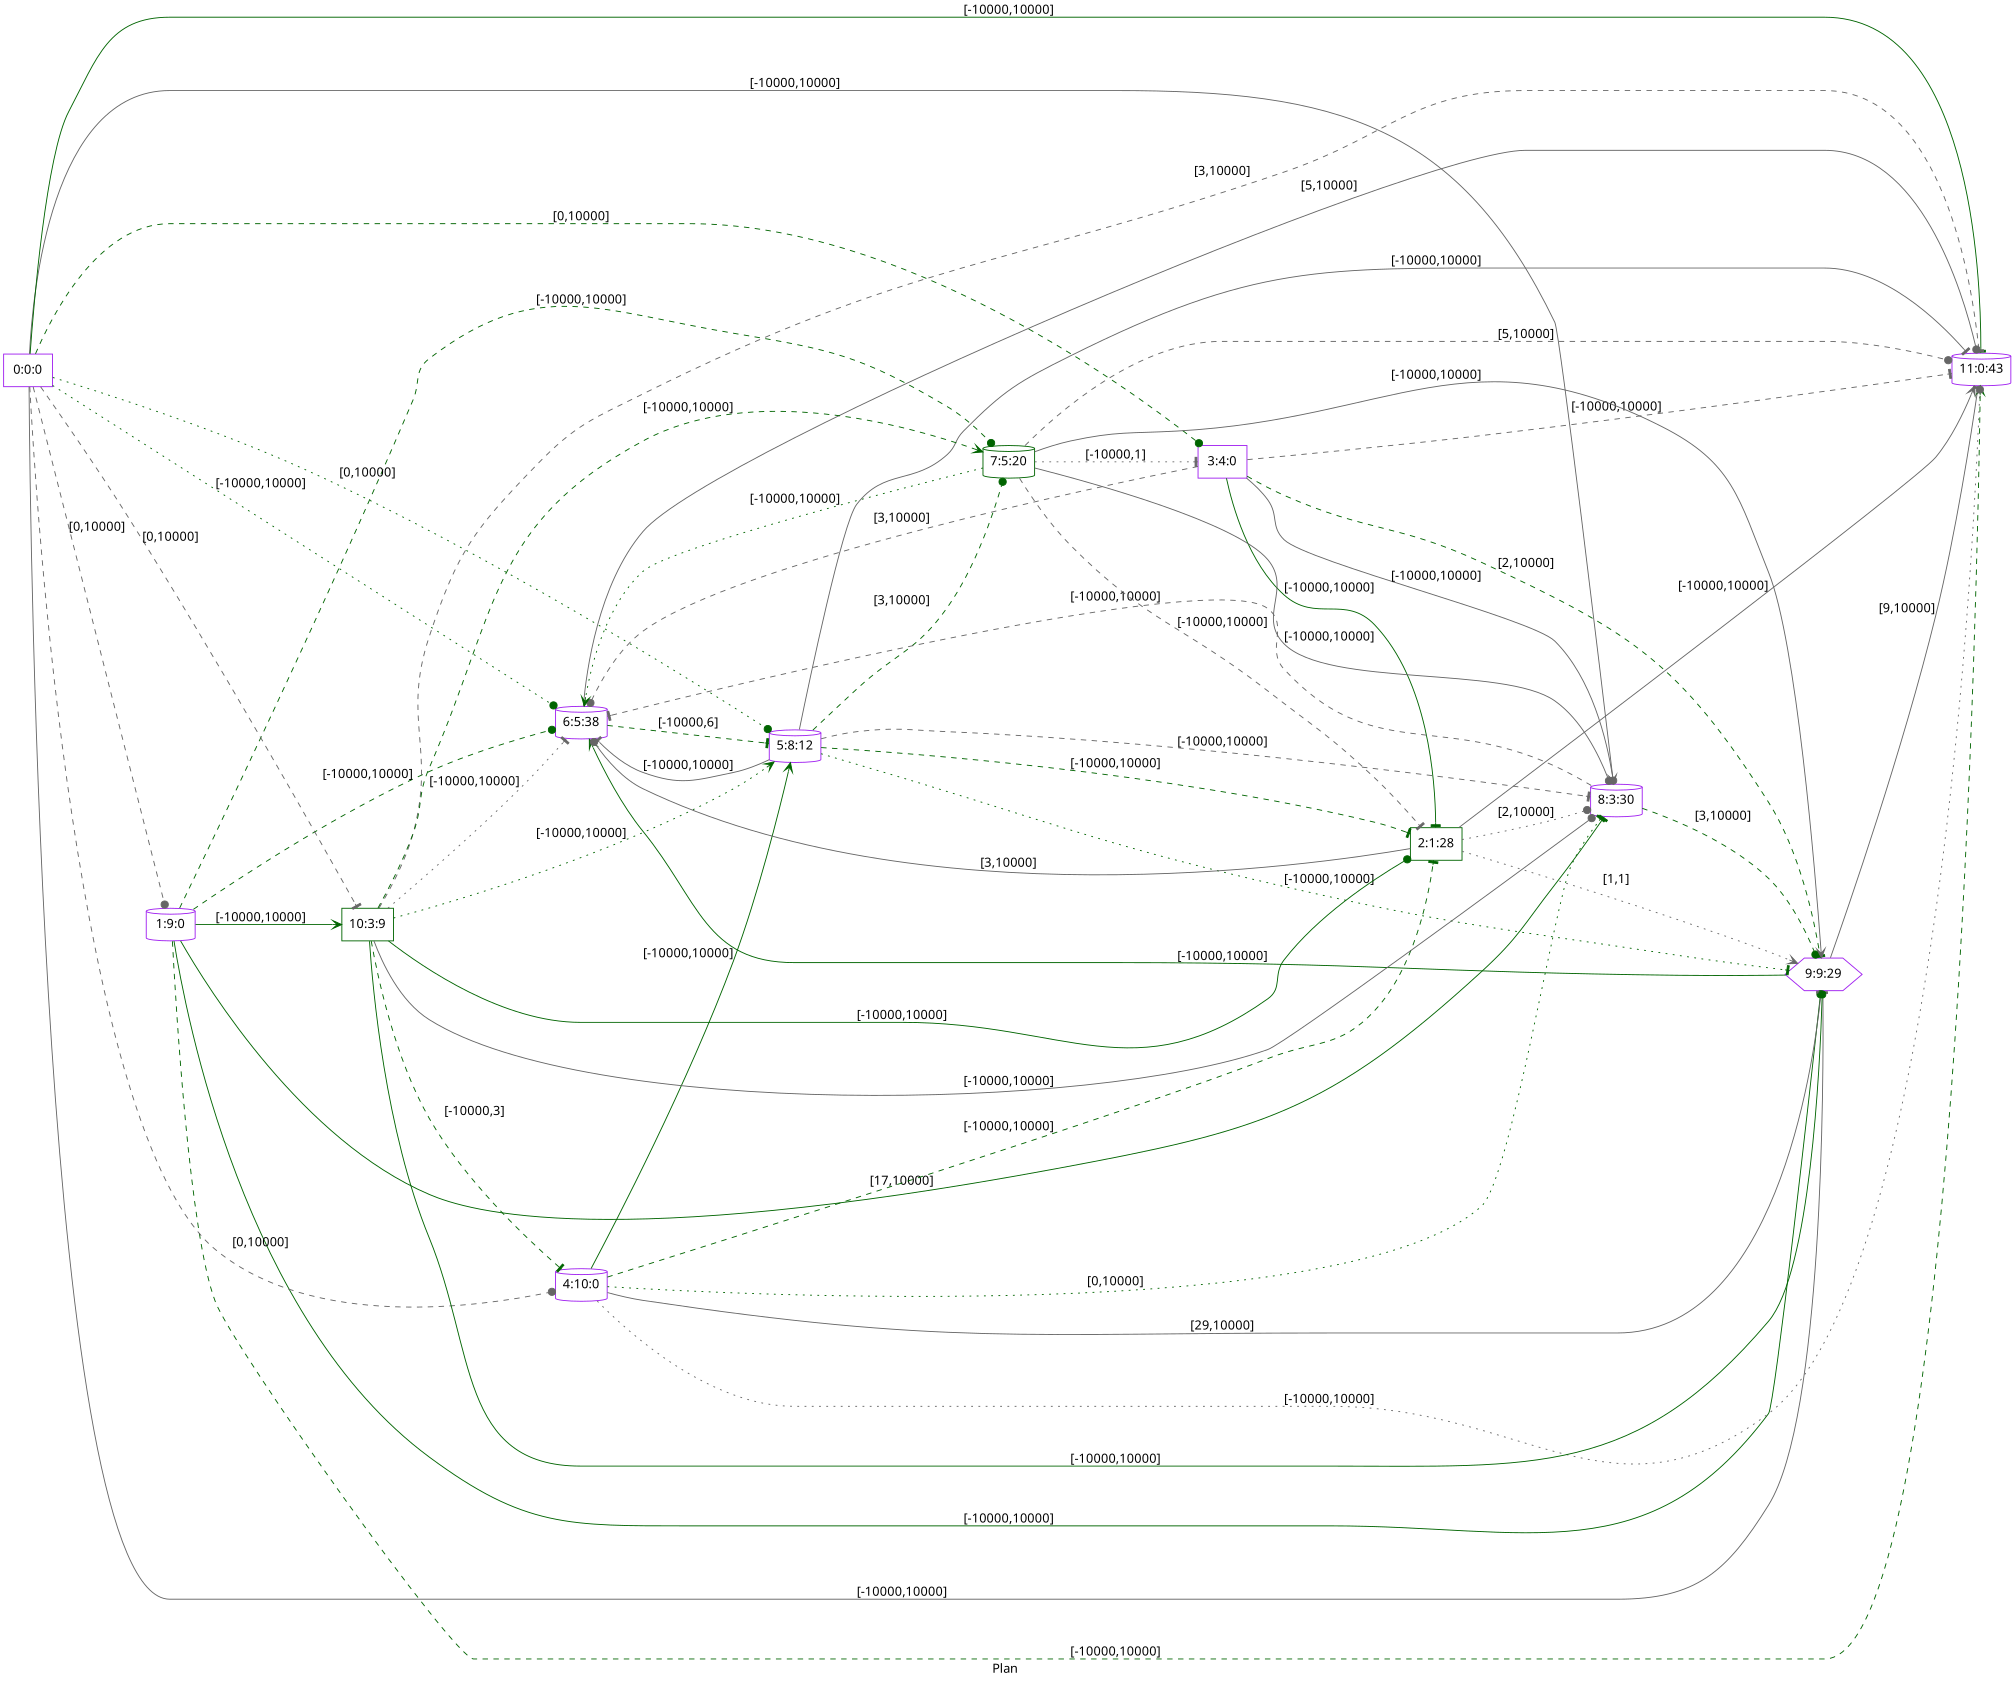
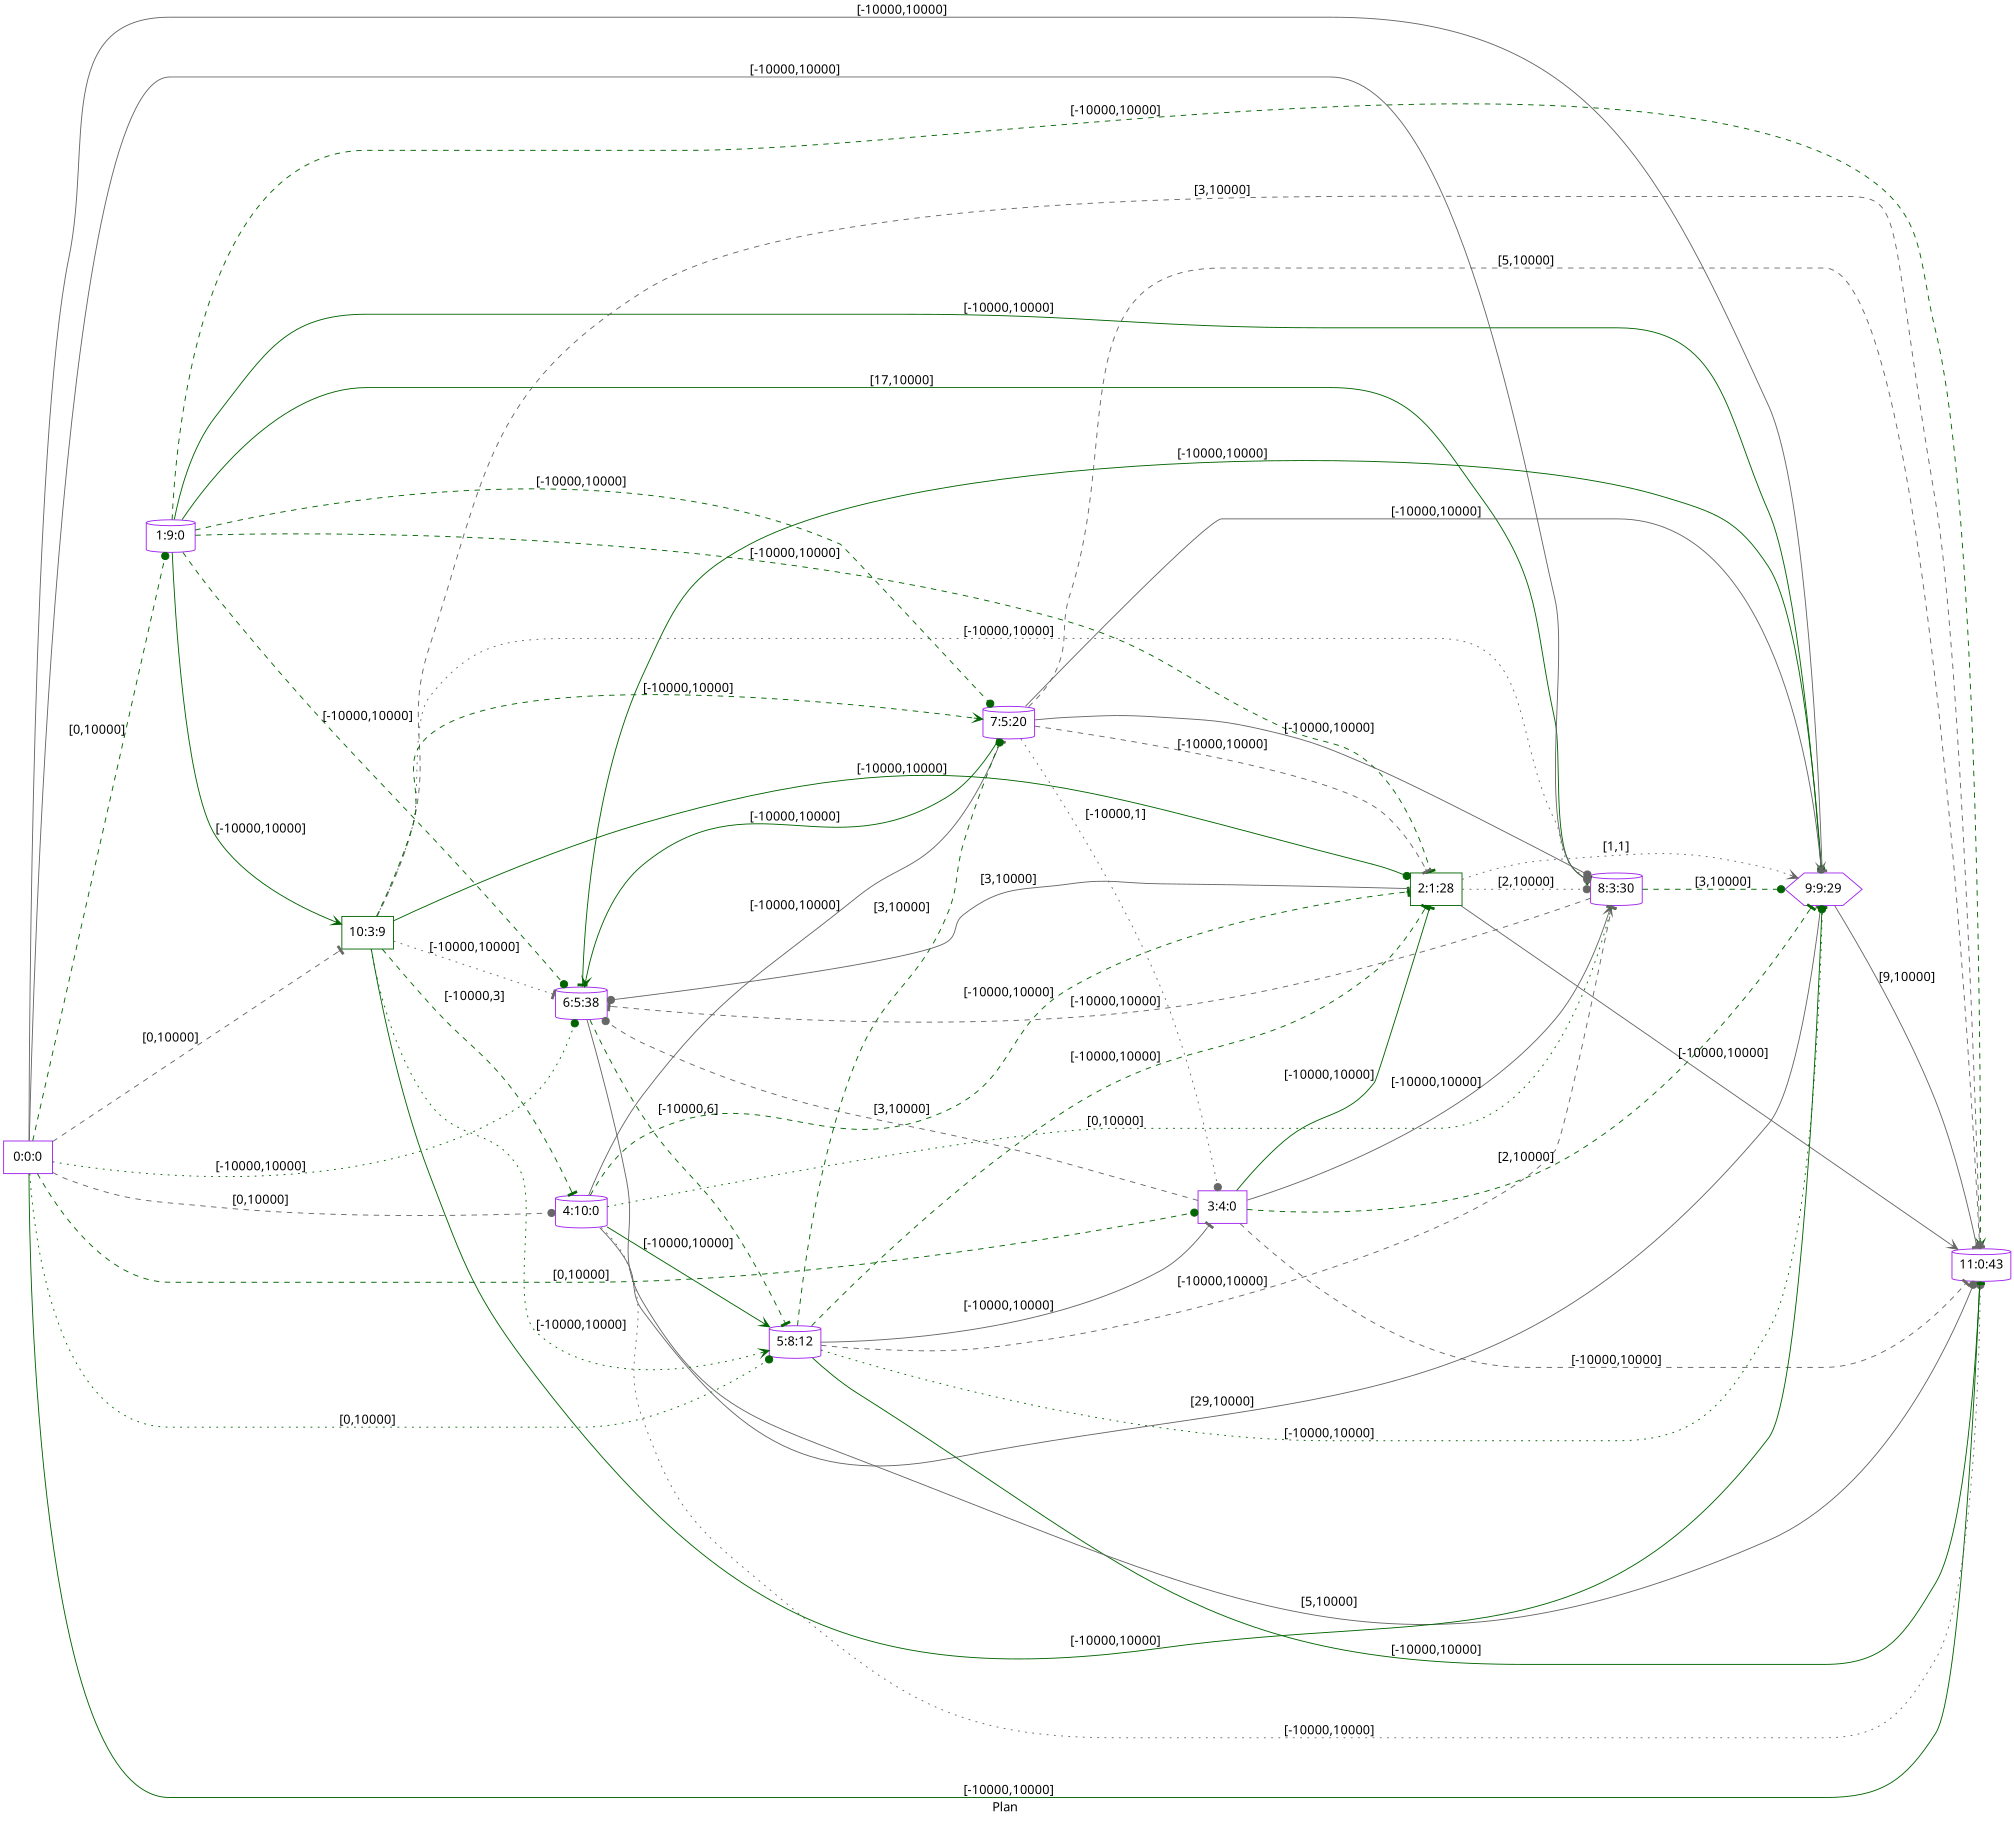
(1275, 281) -> (1502, 1663)
(1009, 462) -> (1009, 723)
(1114, 462) -> (1139, 939)
(743, 533) -> (768, 824)
none -> (862, 577)
(98, 644) -> (99, 850)
(681, 781) -> (1026, 1319)
none -> (782, 956)
(1136, 963) -> (1180, 464)
(993, 1092) -> (960, 638)
